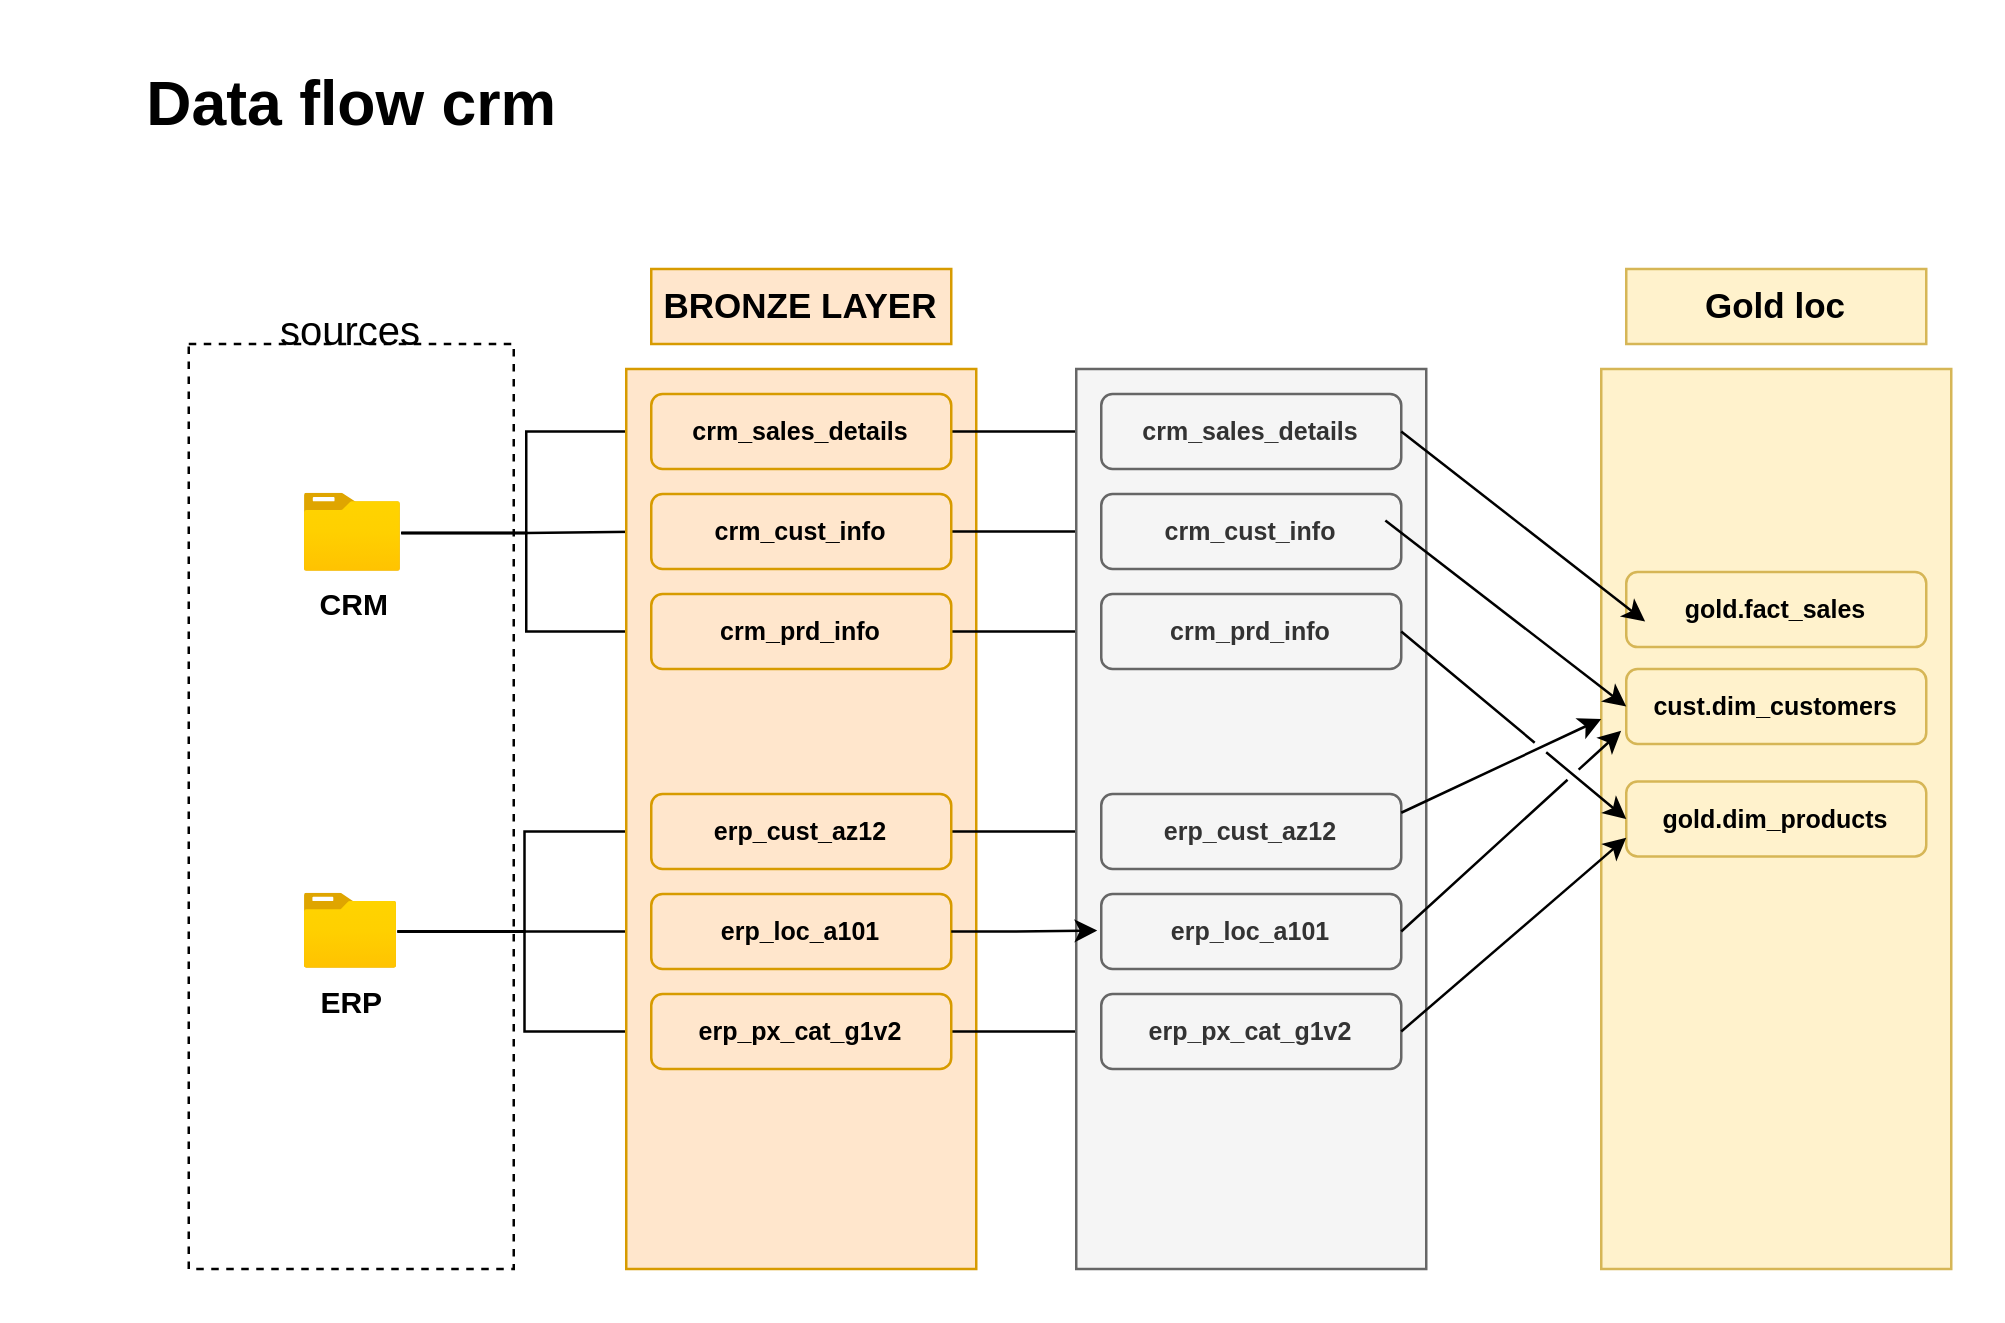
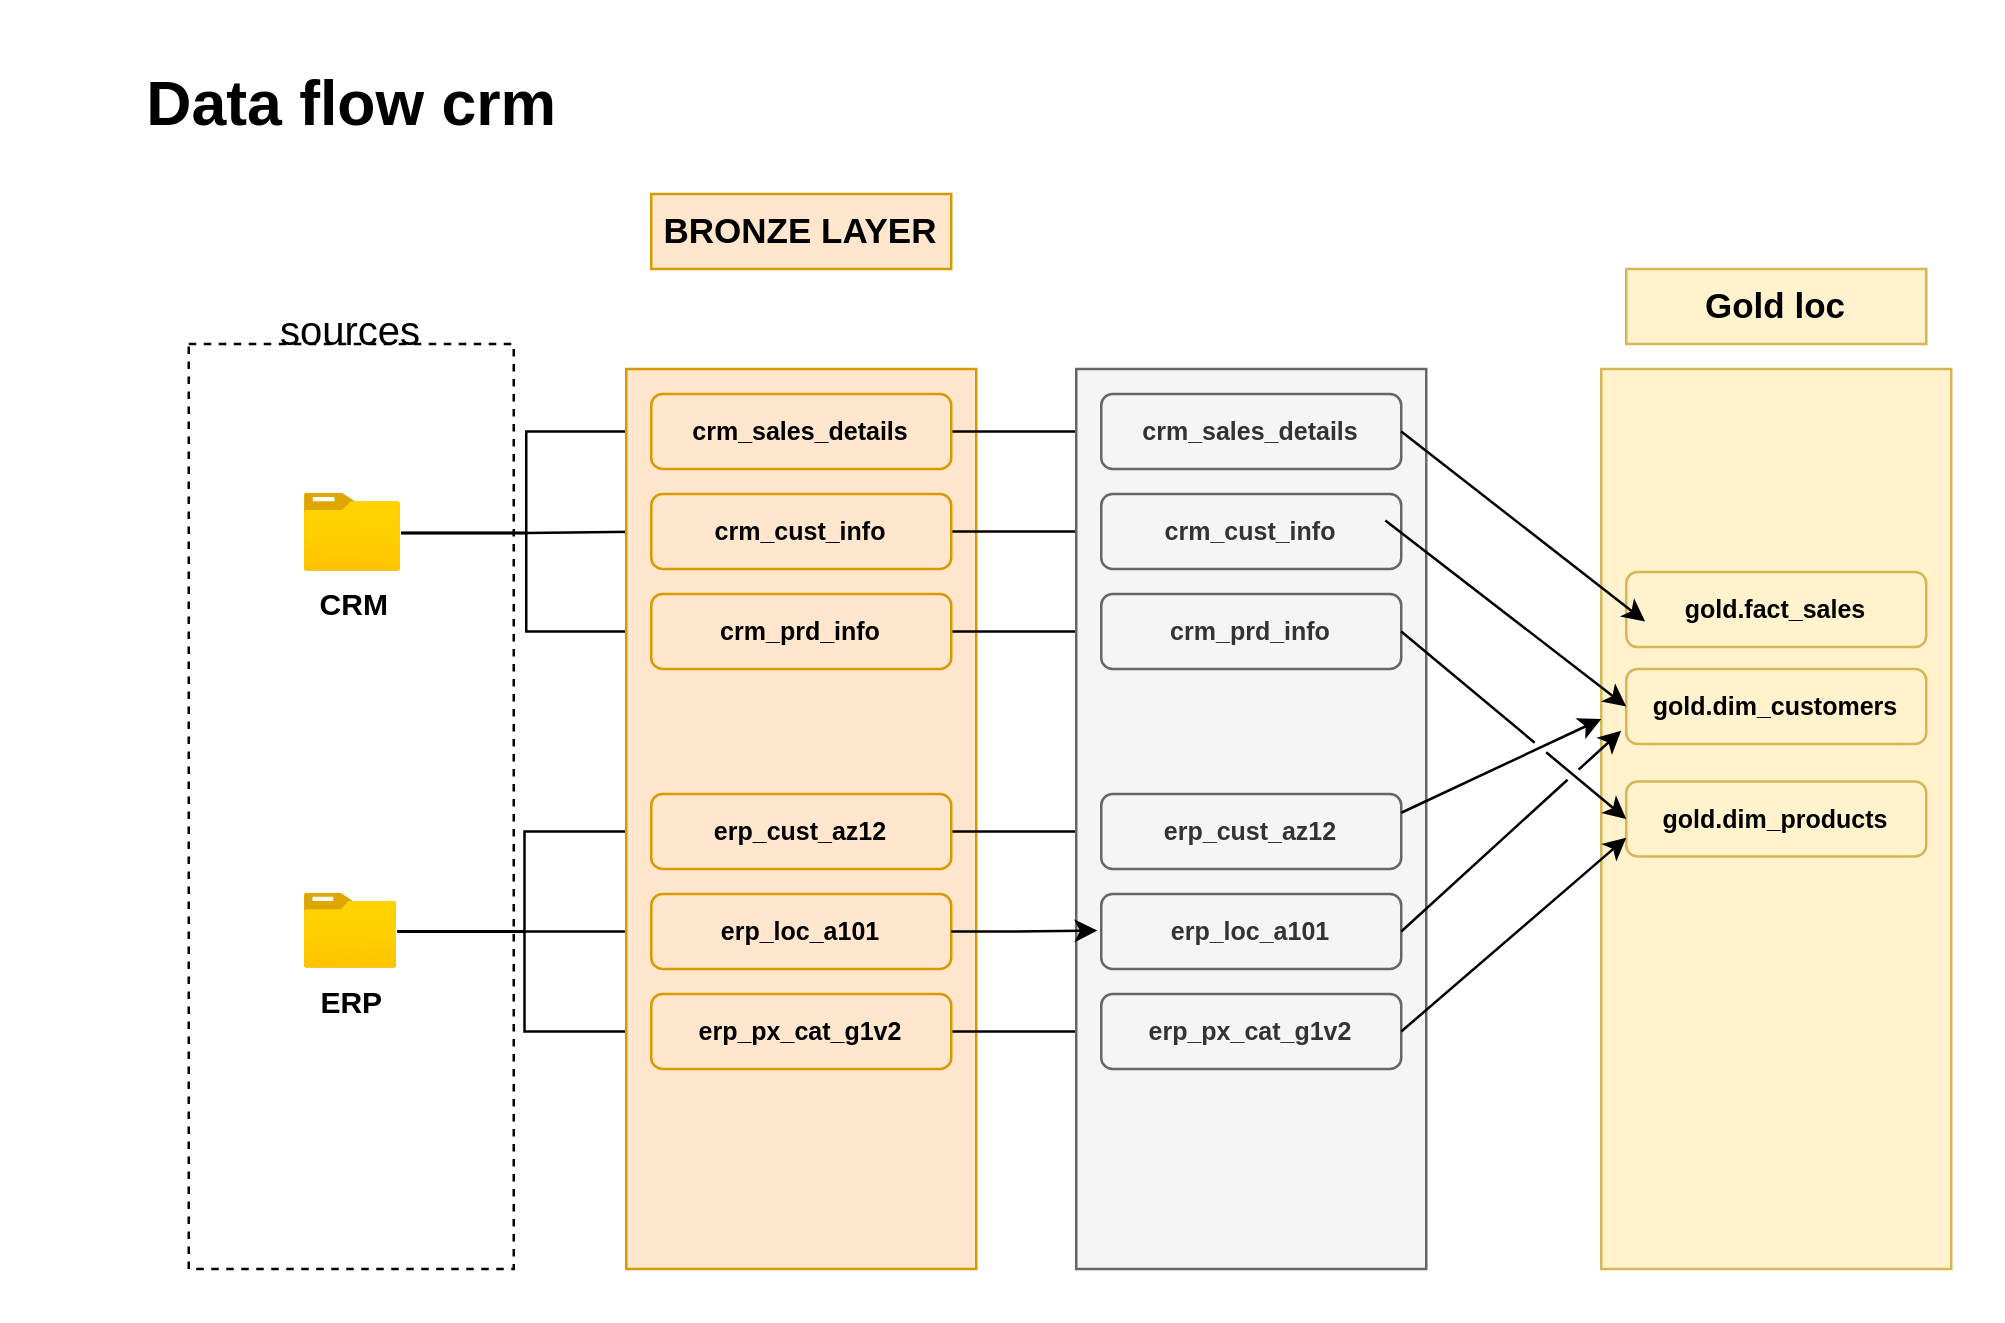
(801, 306) -> (801, 231)
(1776, 706) -> (1776, 706)
